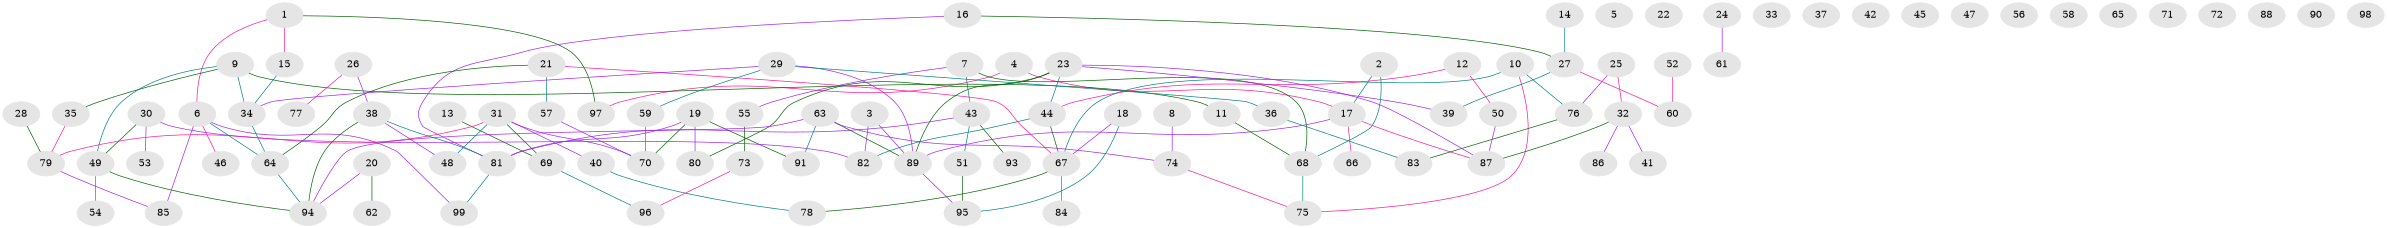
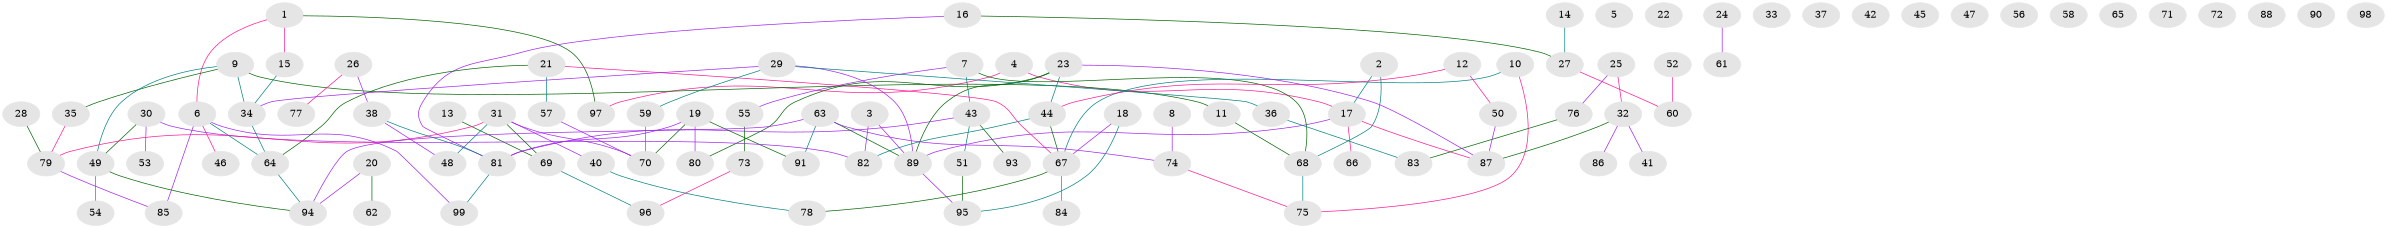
(1544, 89) -> none
(1449, 114) -> none
(323, 155) -> none
